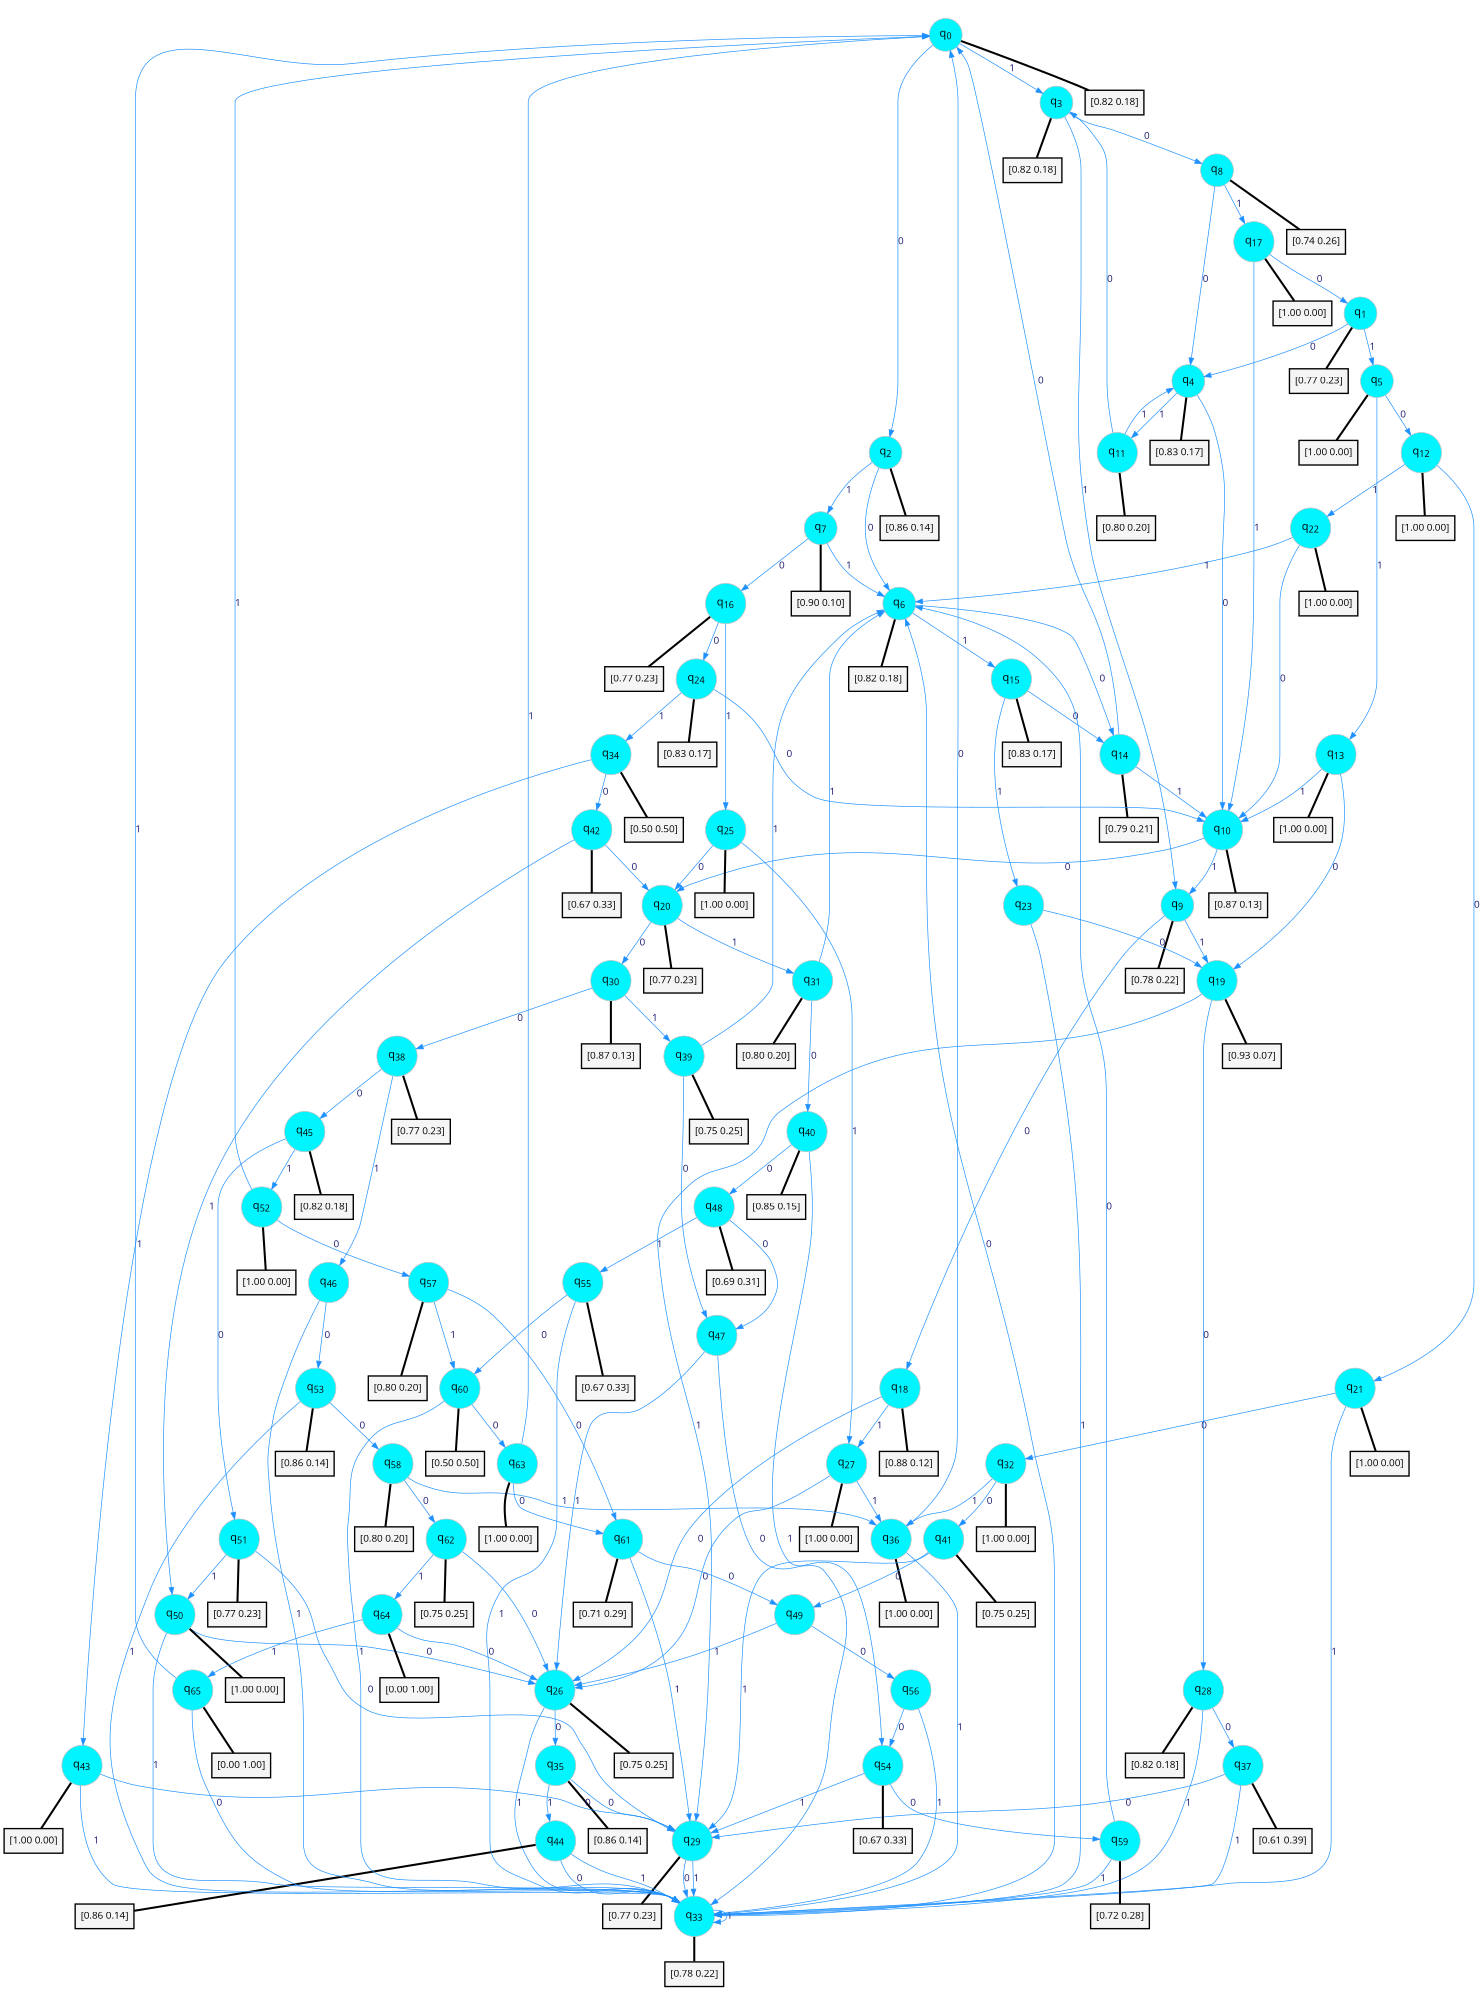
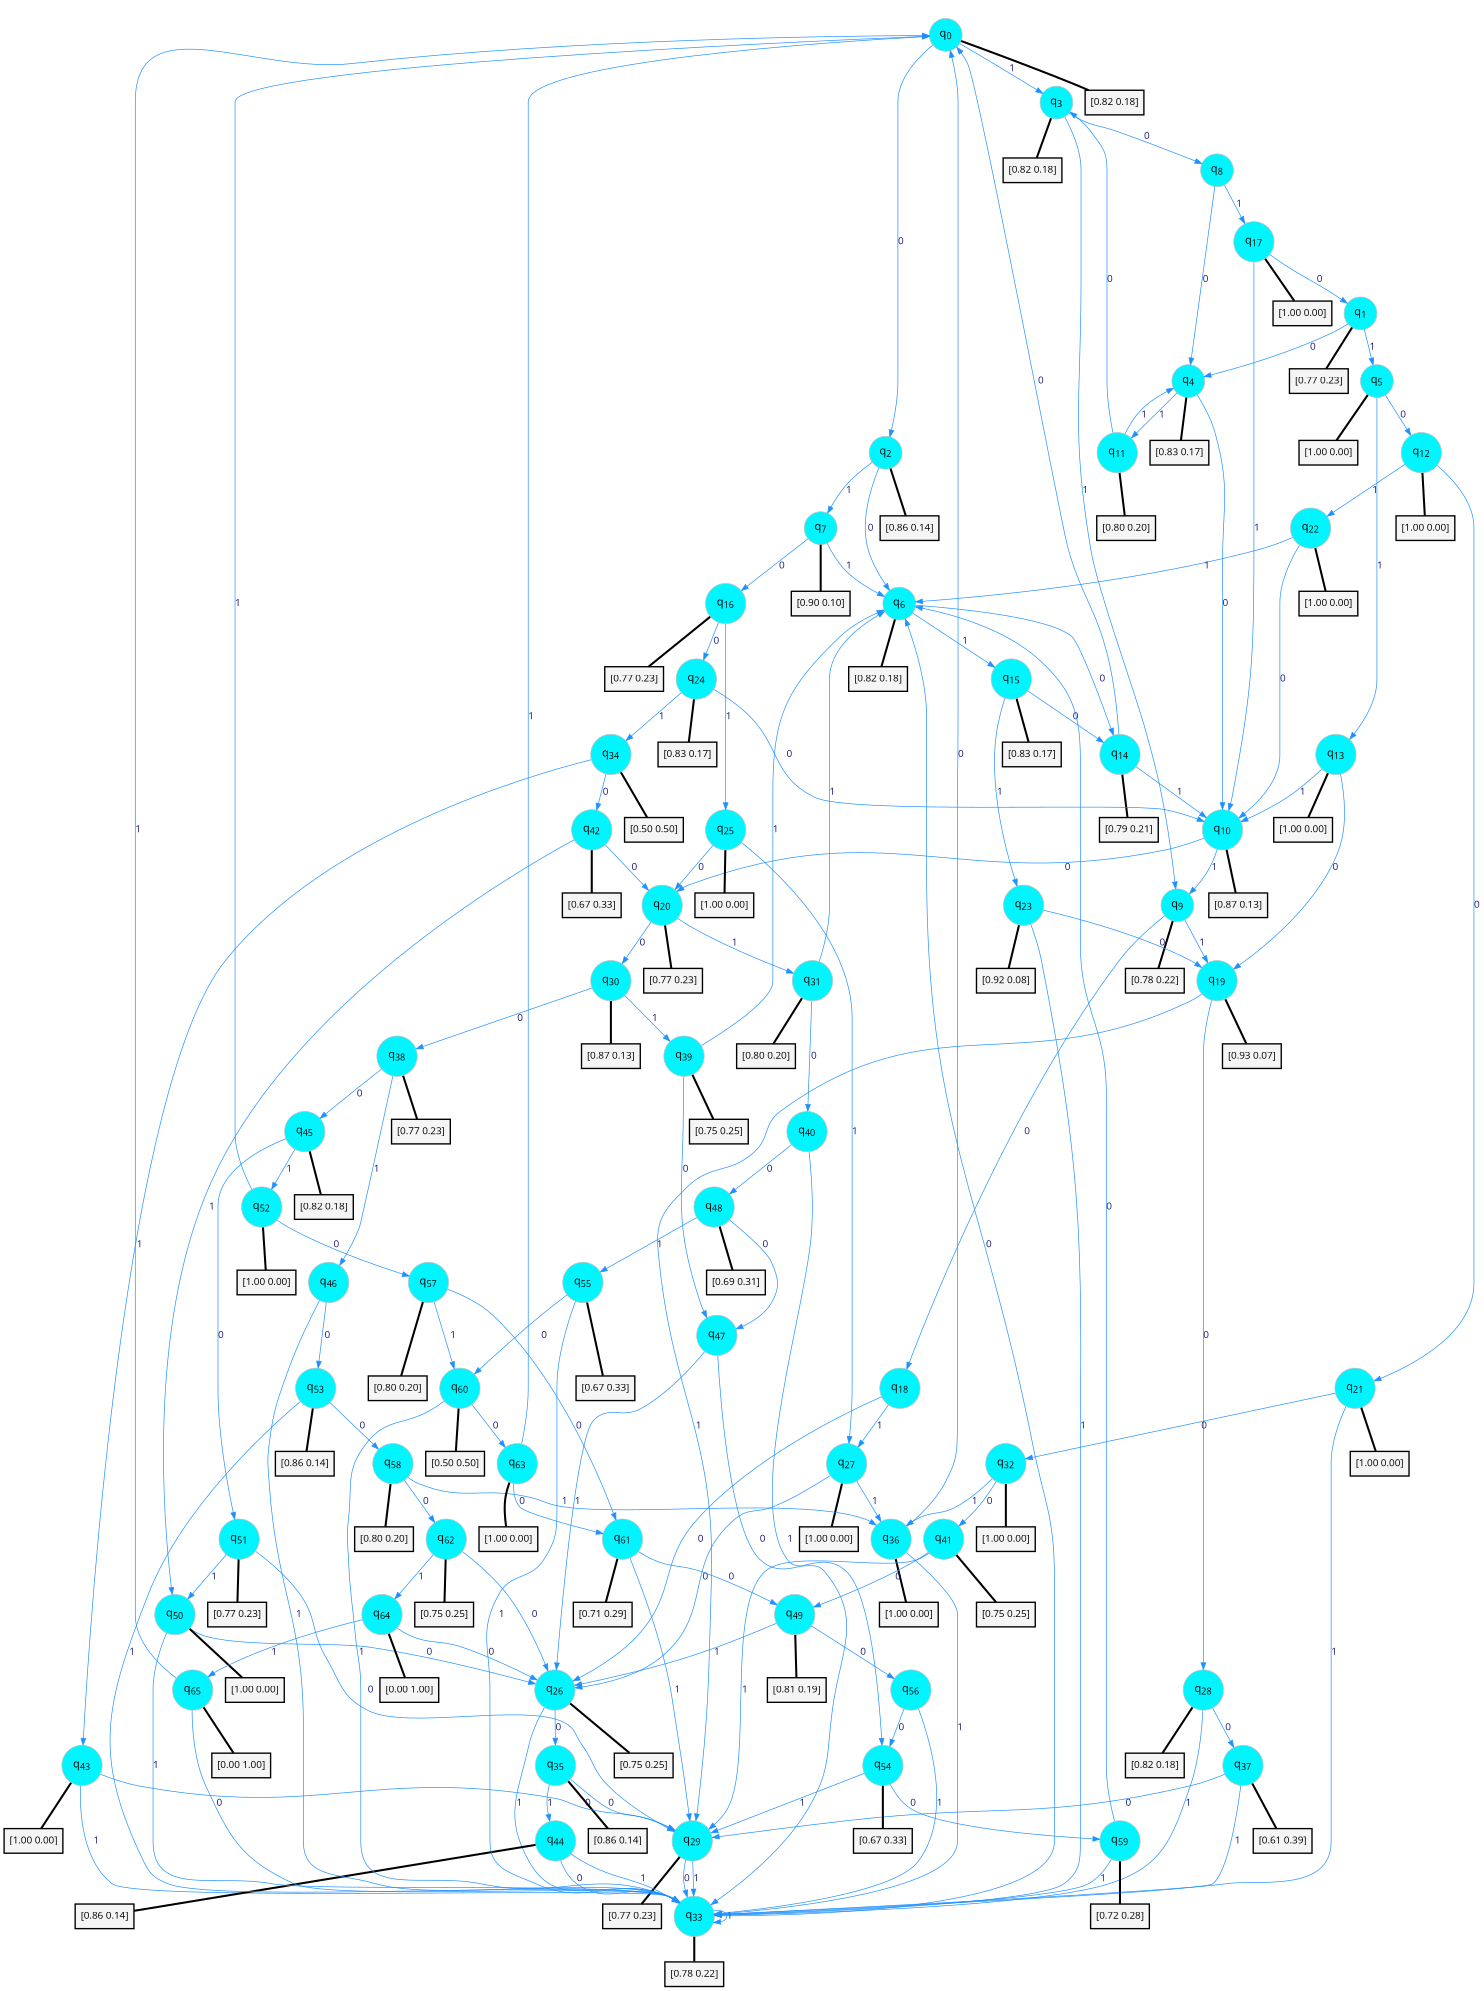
(1316, 242) -> none
none -> (1006, 981)
(776, 1207) -> none
(909, 1464) -> none
none -> (797, 1690)
